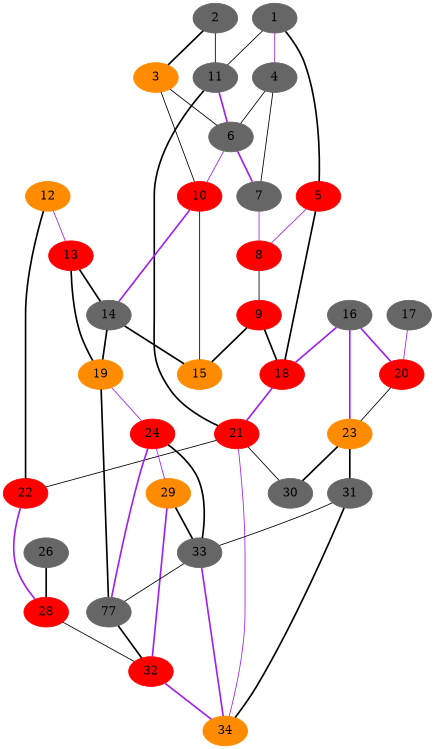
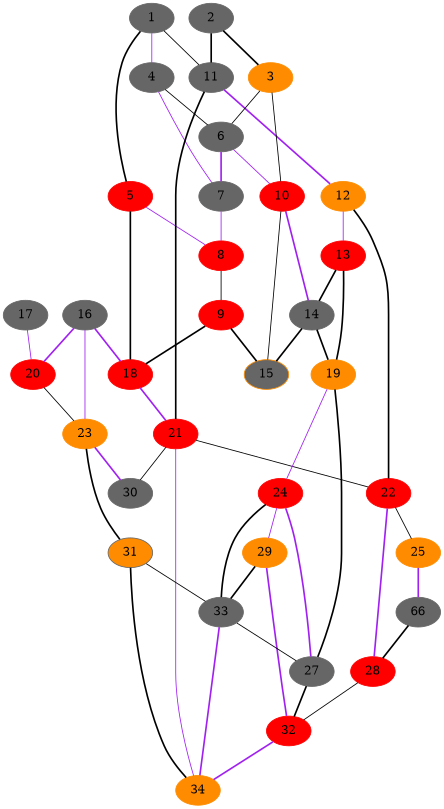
(215, 48) -> (211, 48)
(223, 107) -> (282, 142)
(267, 137) -> (181, 134)
(200, 375) -> (266, 375)
(350, 375) -> (85, 375)
(320, 464) -> (108, 464)
(350, 493) -> (130, 553)
(46, 553) -> (418, 612)
none -> (418, 553)
(109, 612) -> (312, 672)
